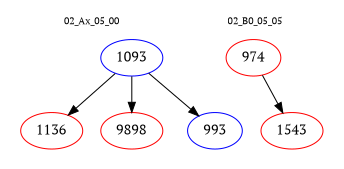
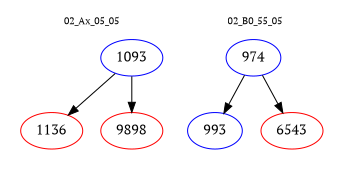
(92, 22) -> (92, 22)
(256, 22) -> (256, 22)
(253, 58) -> (253, 58)
(164, 87) -> (237, 90)
(292, 131) -> (292, 131)
